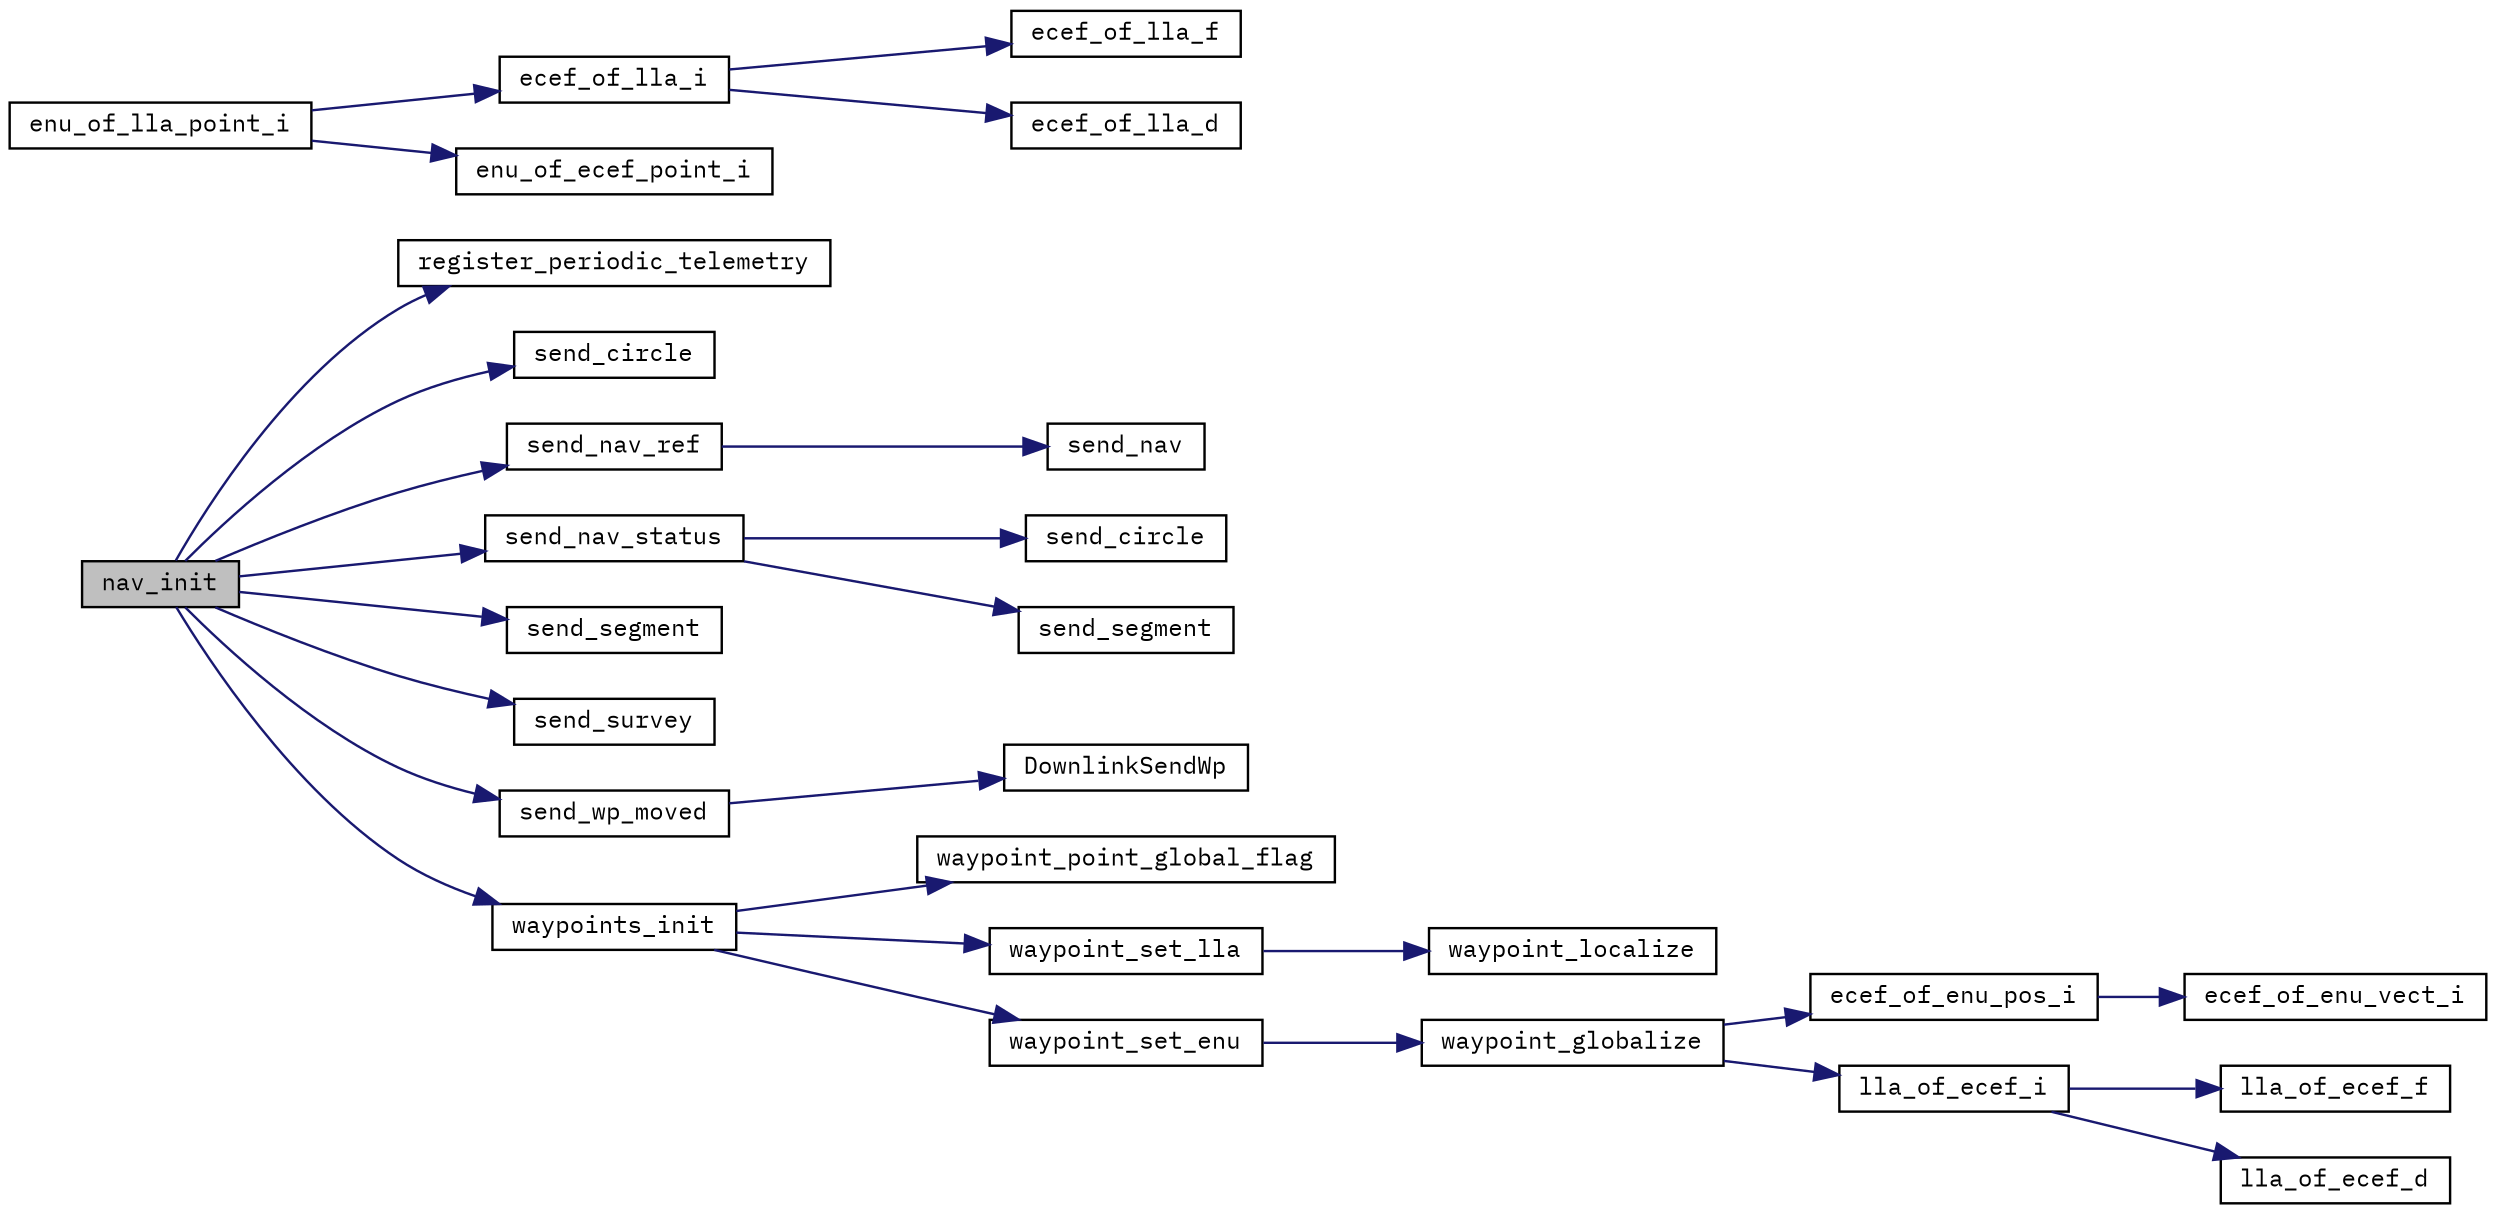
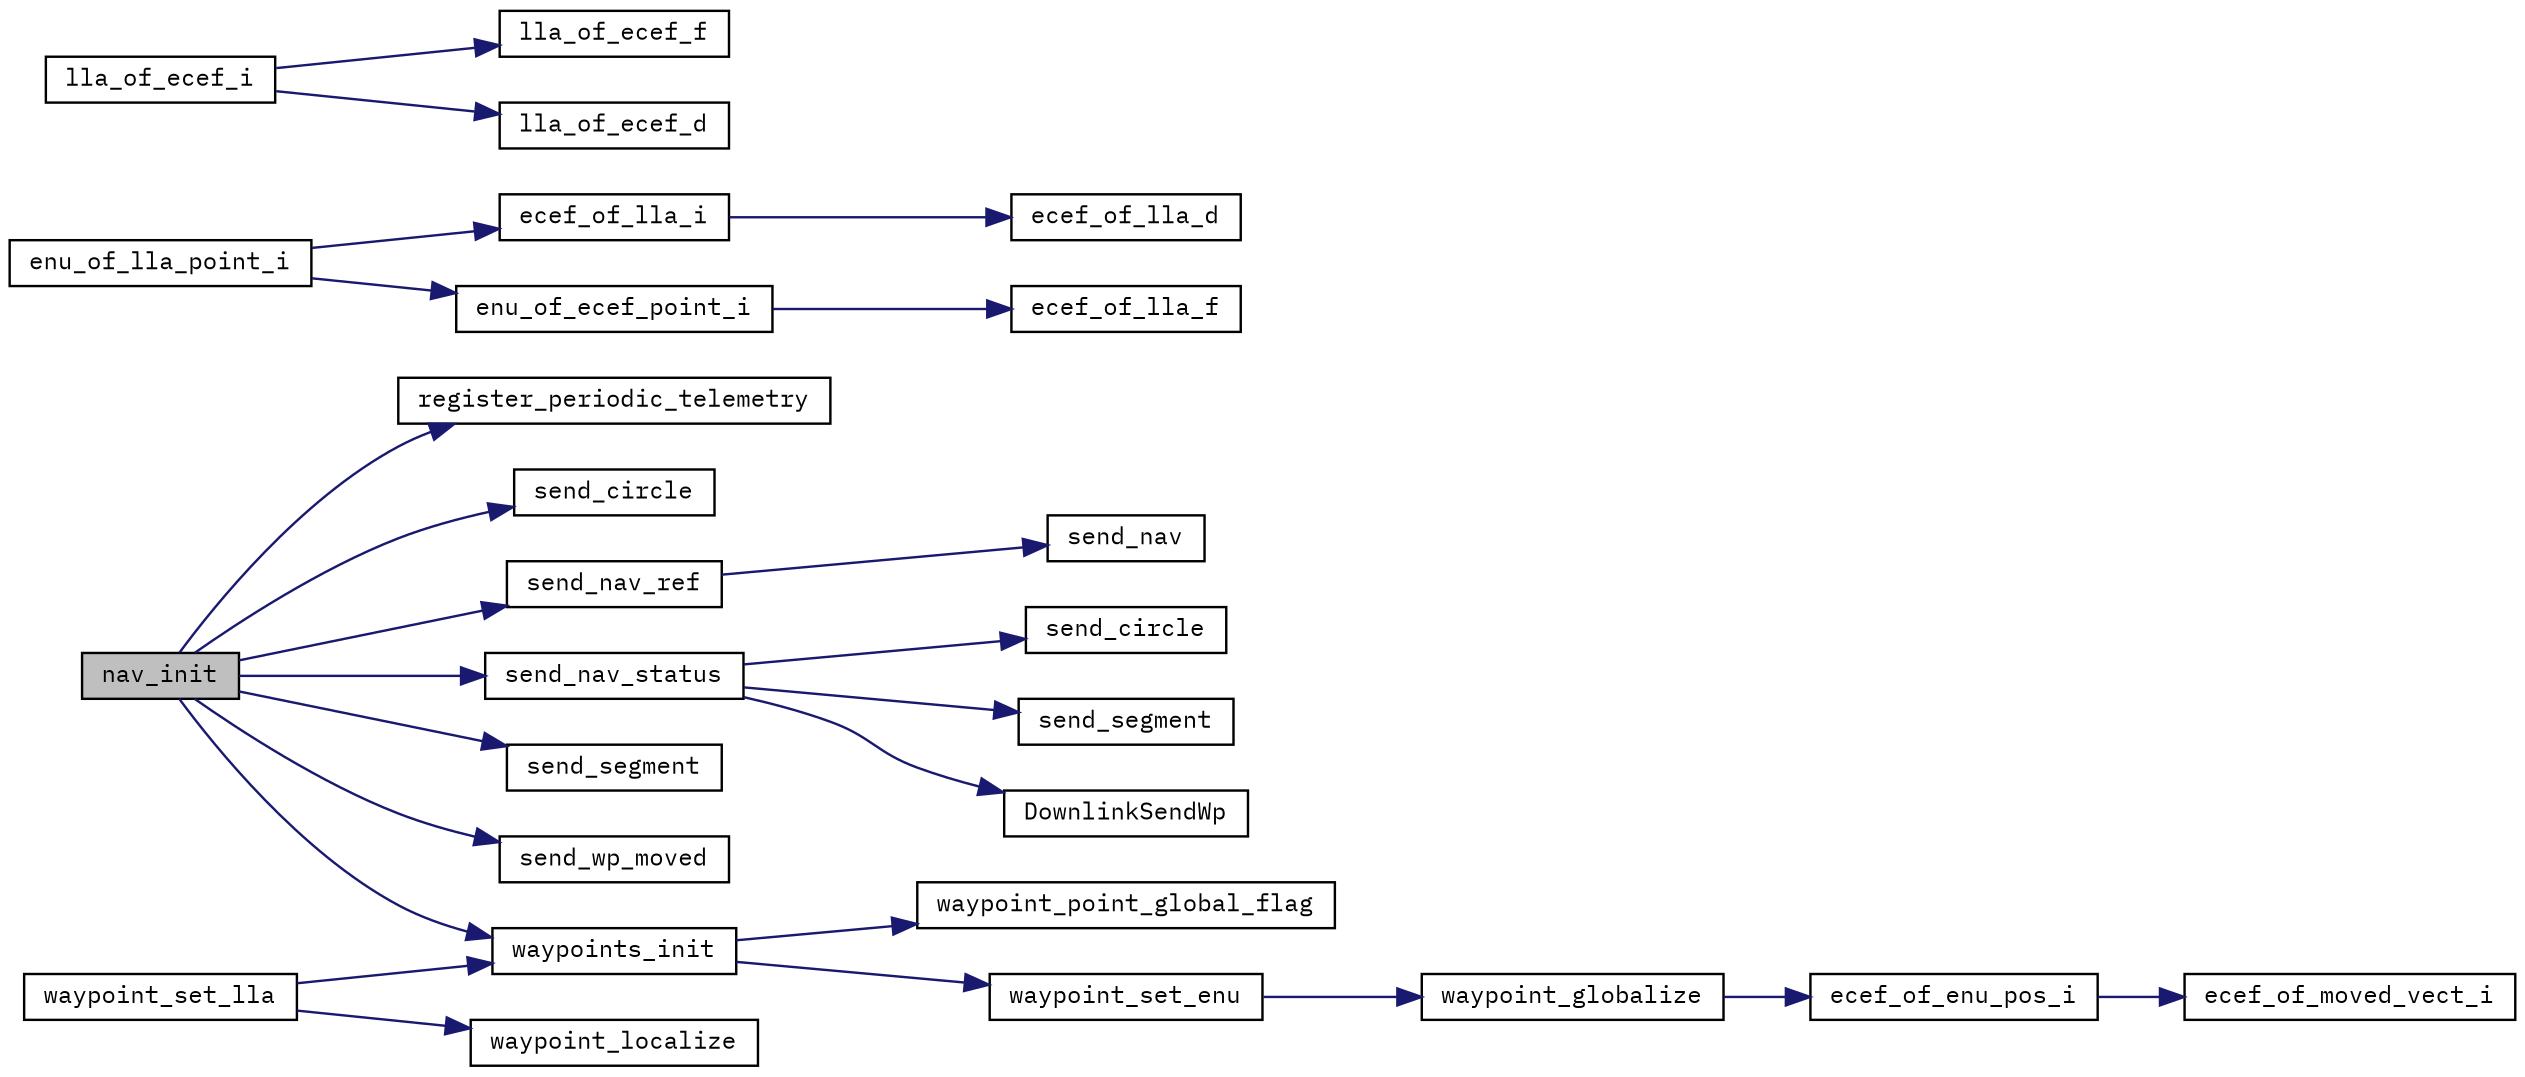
(858, 58) -> (880, 309)
(614, 722) -> none
(854, 792) -> (863, 738)
(850, 938) -> (382, 975)
(2335, 997) -> (2350, 997)
(1769, 1066) -> none
